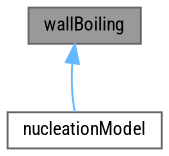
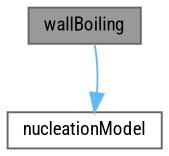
(72, 88) -> (97, 69)
